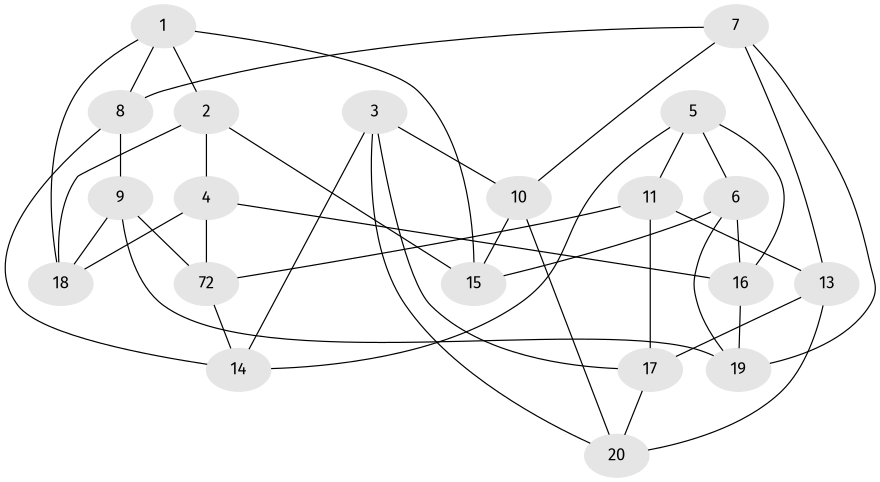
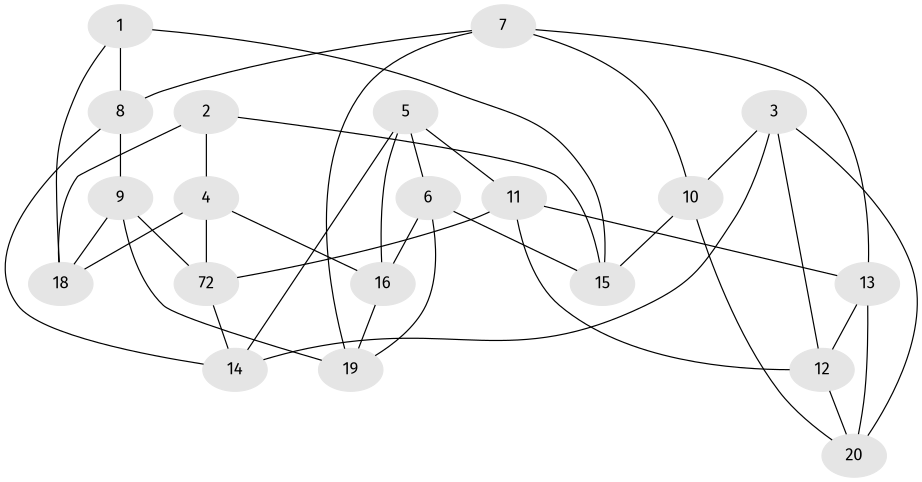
(185, 69) -> none
(650, 370) -> (822, 370)
